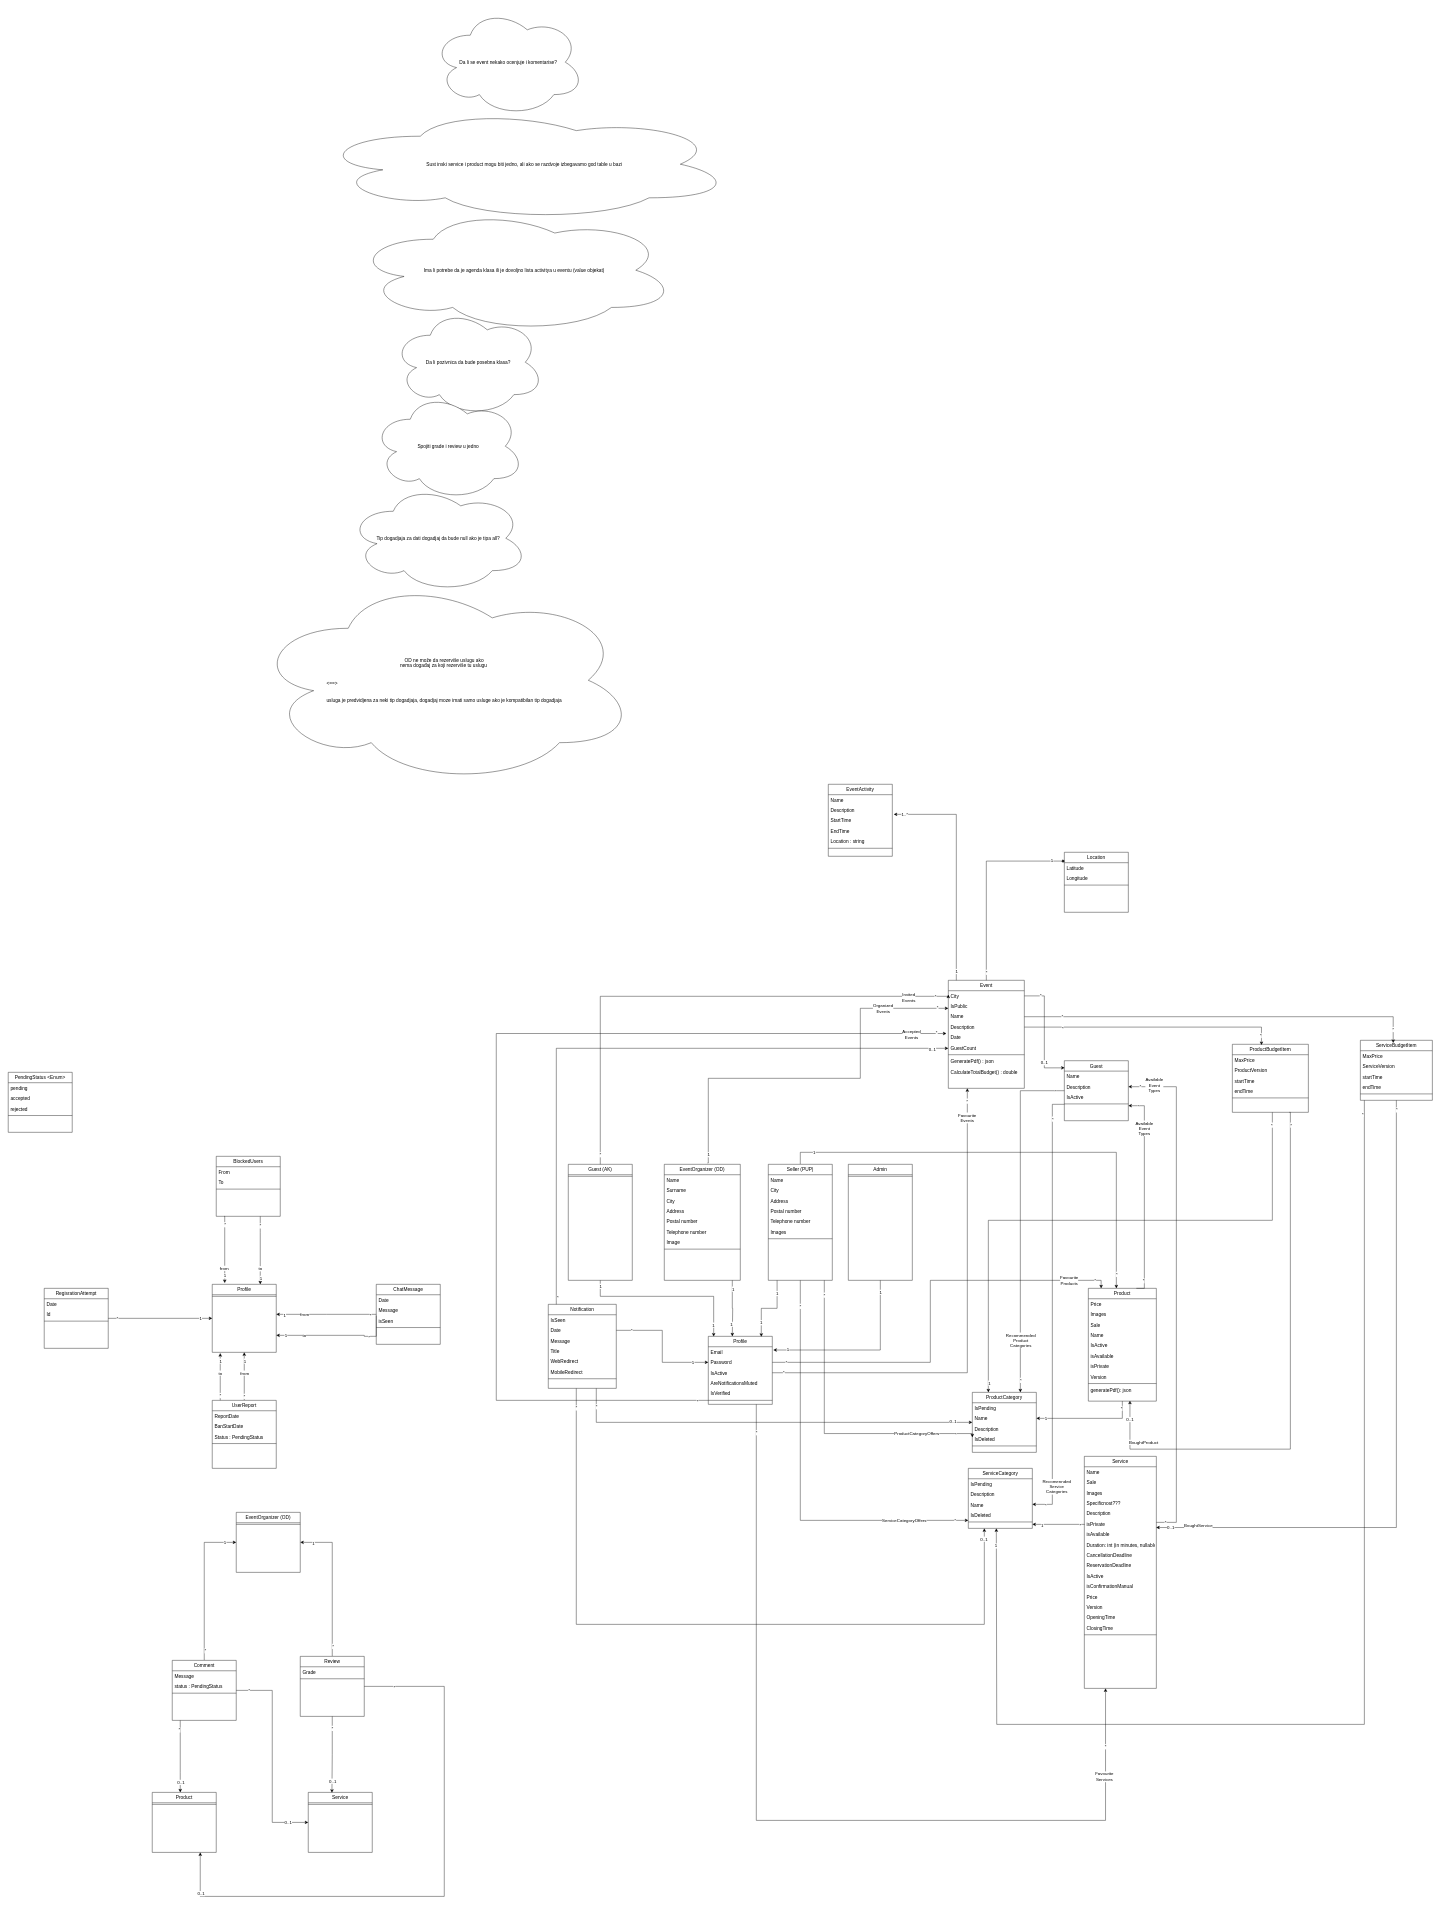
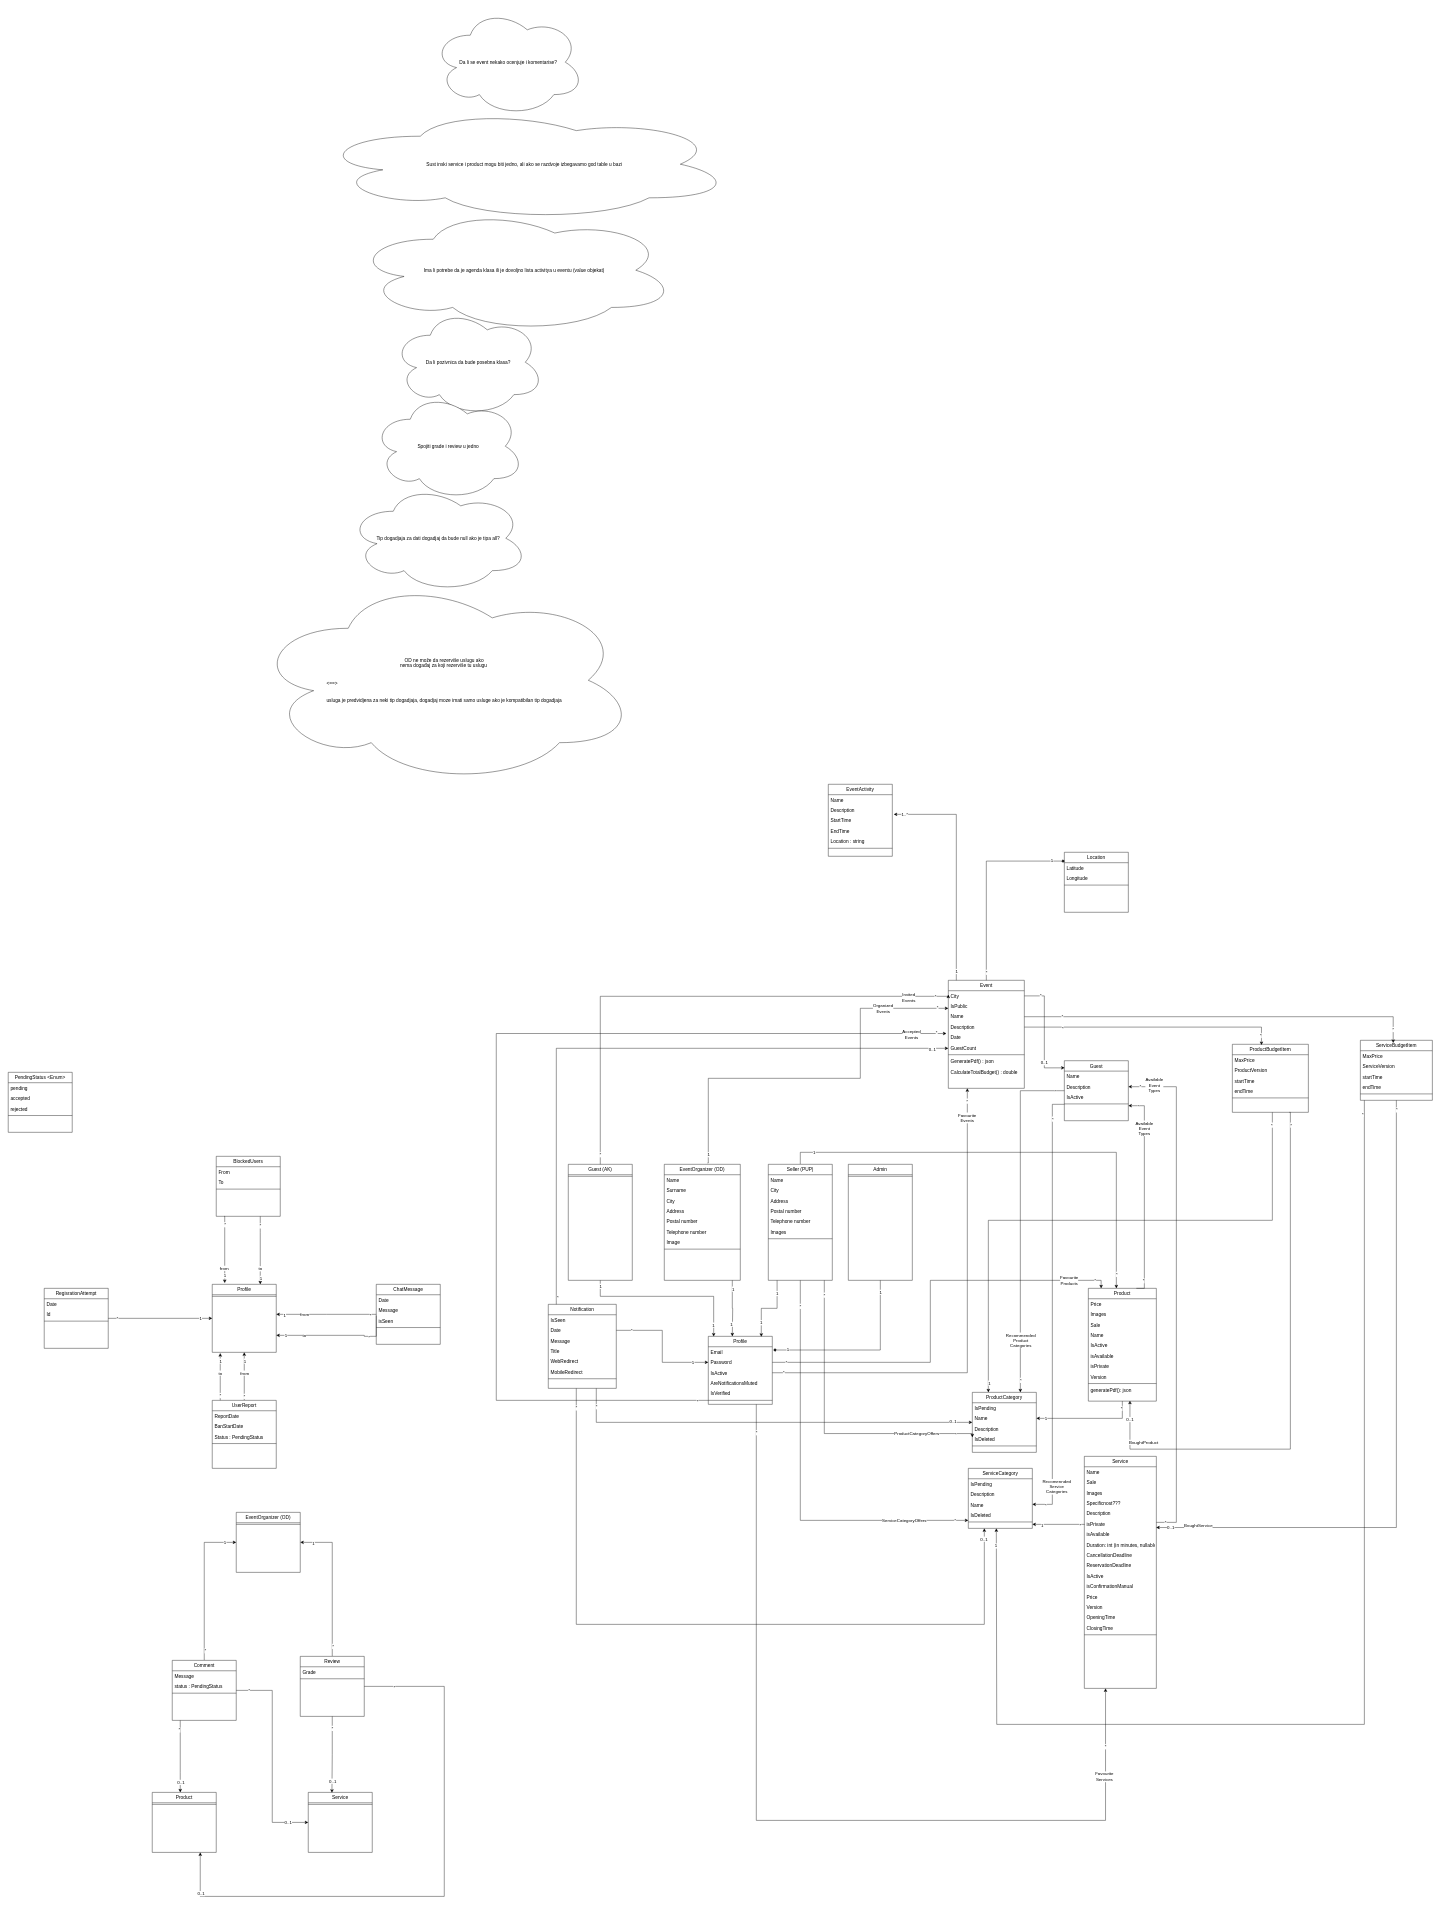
(777, 1350) -> (777, 1350)
